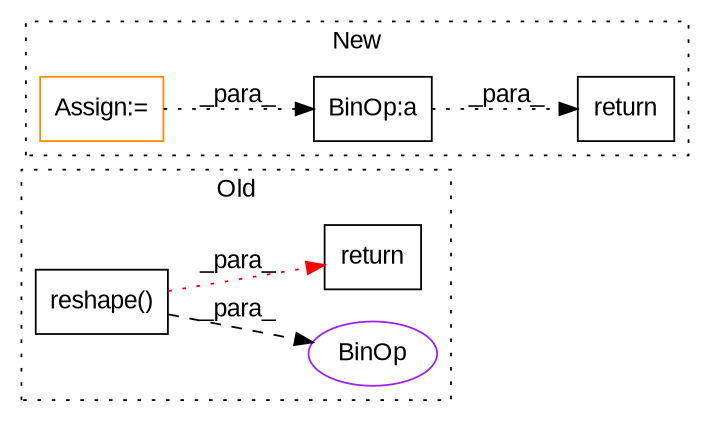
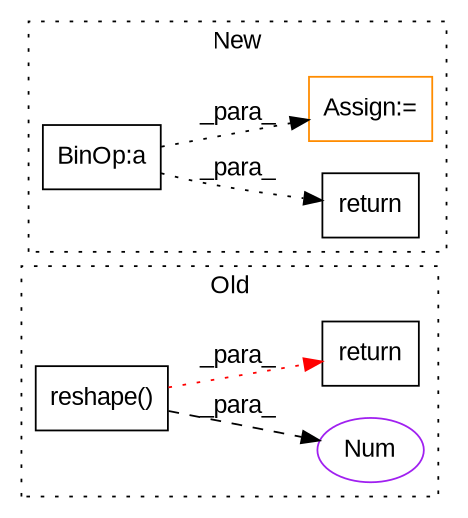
(229, 109) -> (226, 135)
(373, 354) -> (371, 450)
